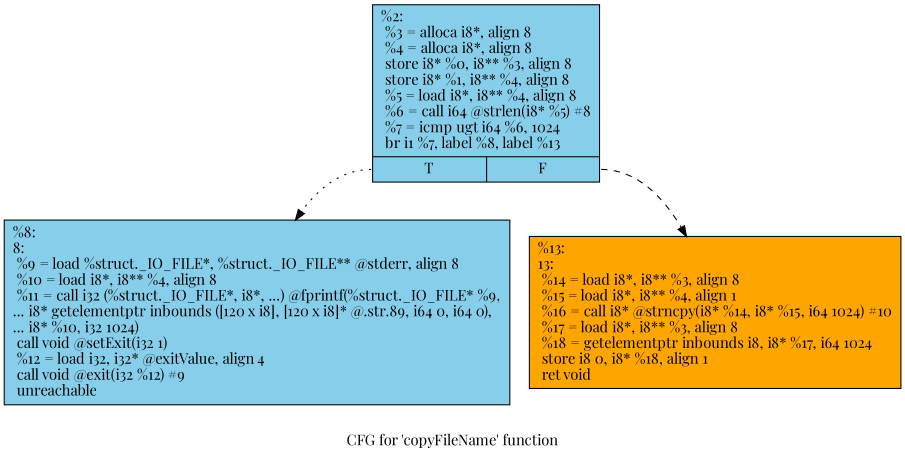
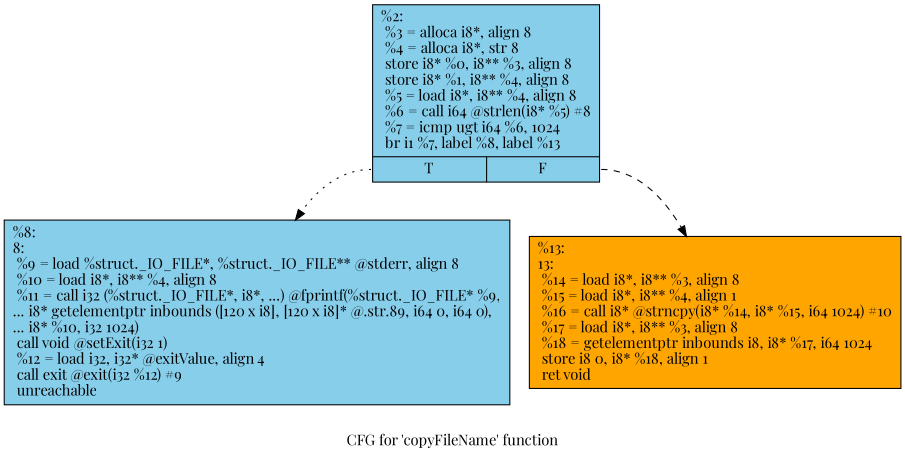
(457, 49) -> (450, 49)
(99, 375) -> (98, 375)
